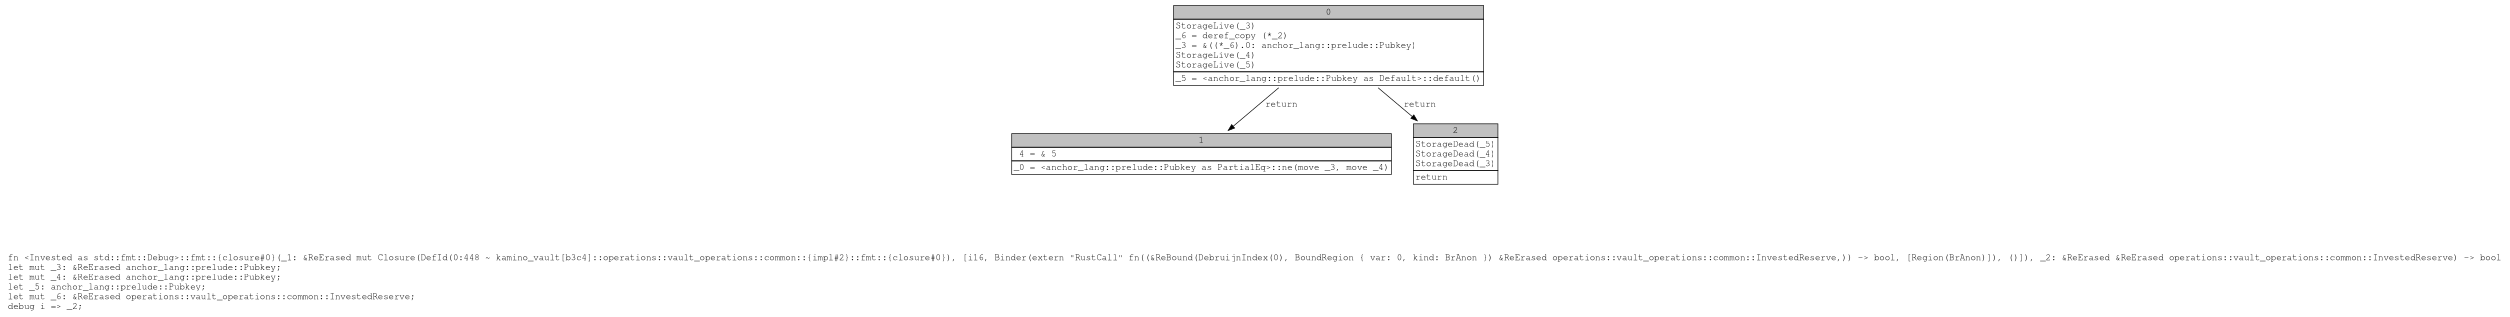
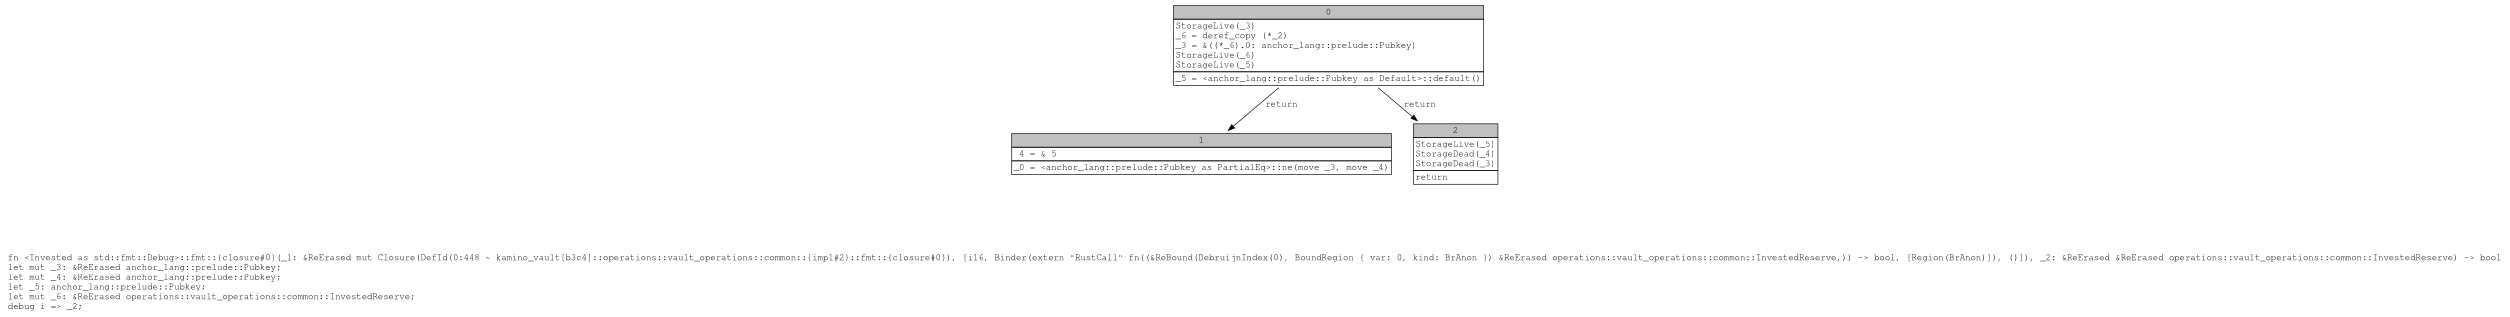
(1216, 55) -> (1216, 55)
(1456, 144) -> (1456, 144)
